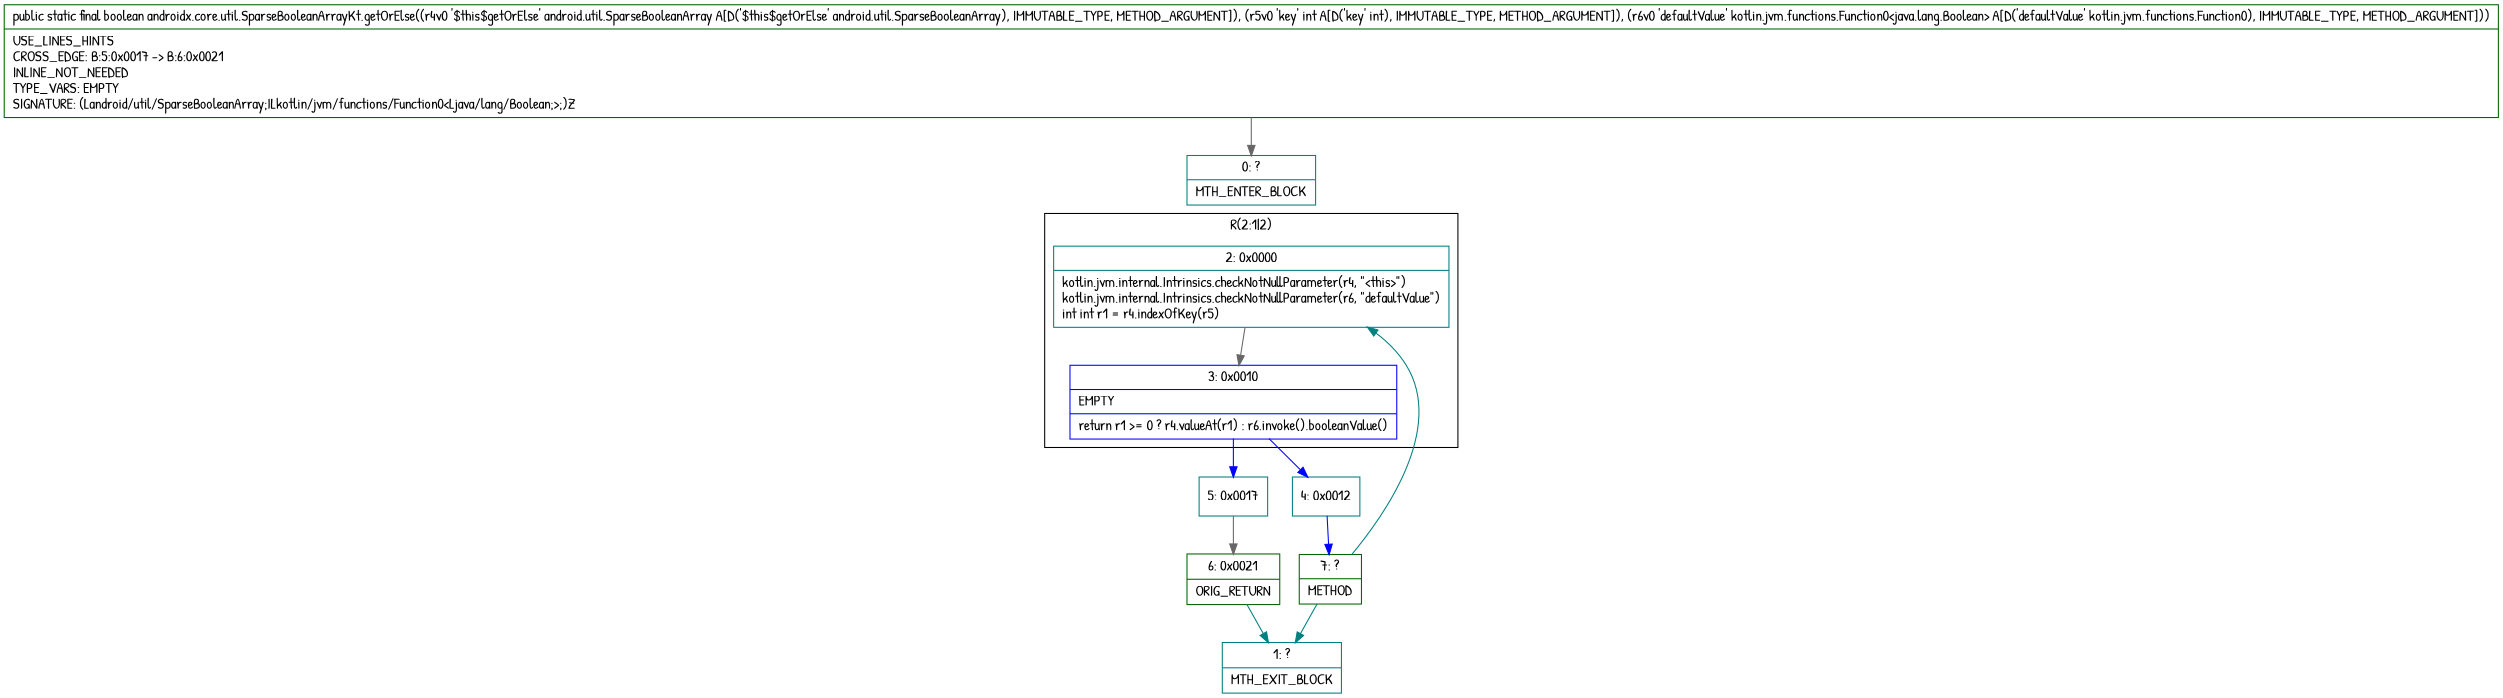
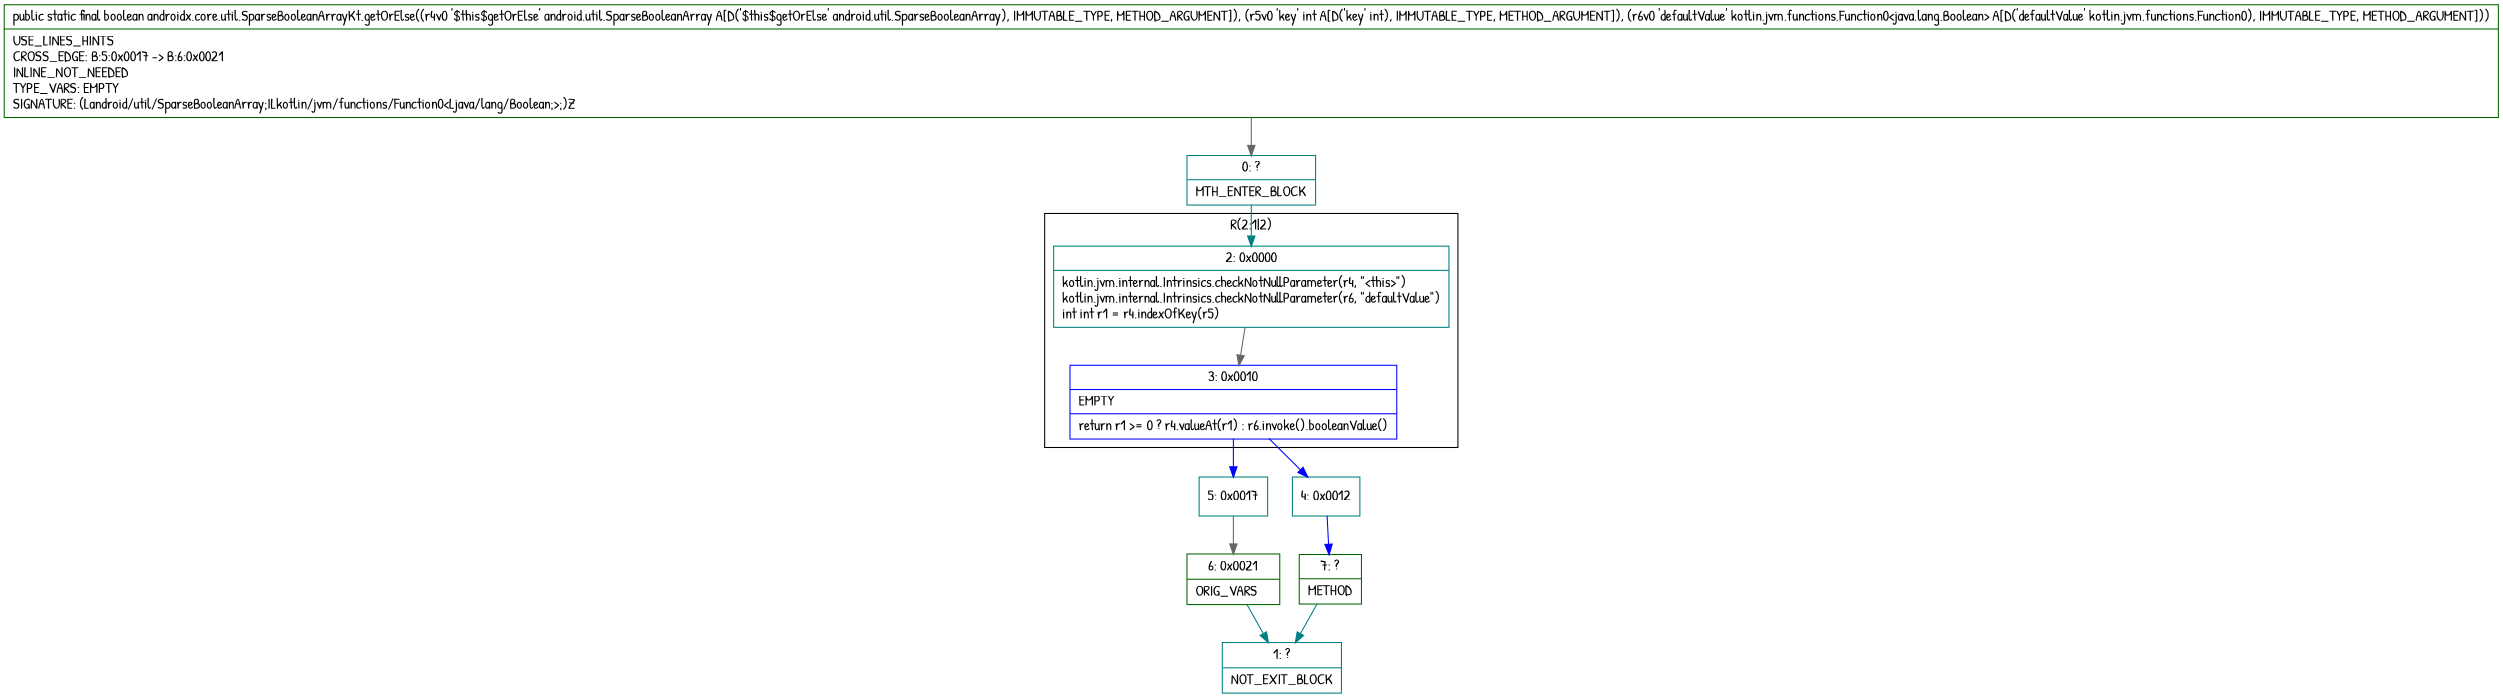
(1415, 439) -> (1251, 220)
(1233, 591) -> (1227, 591)
(1282, 680) -> (1282, 680)
